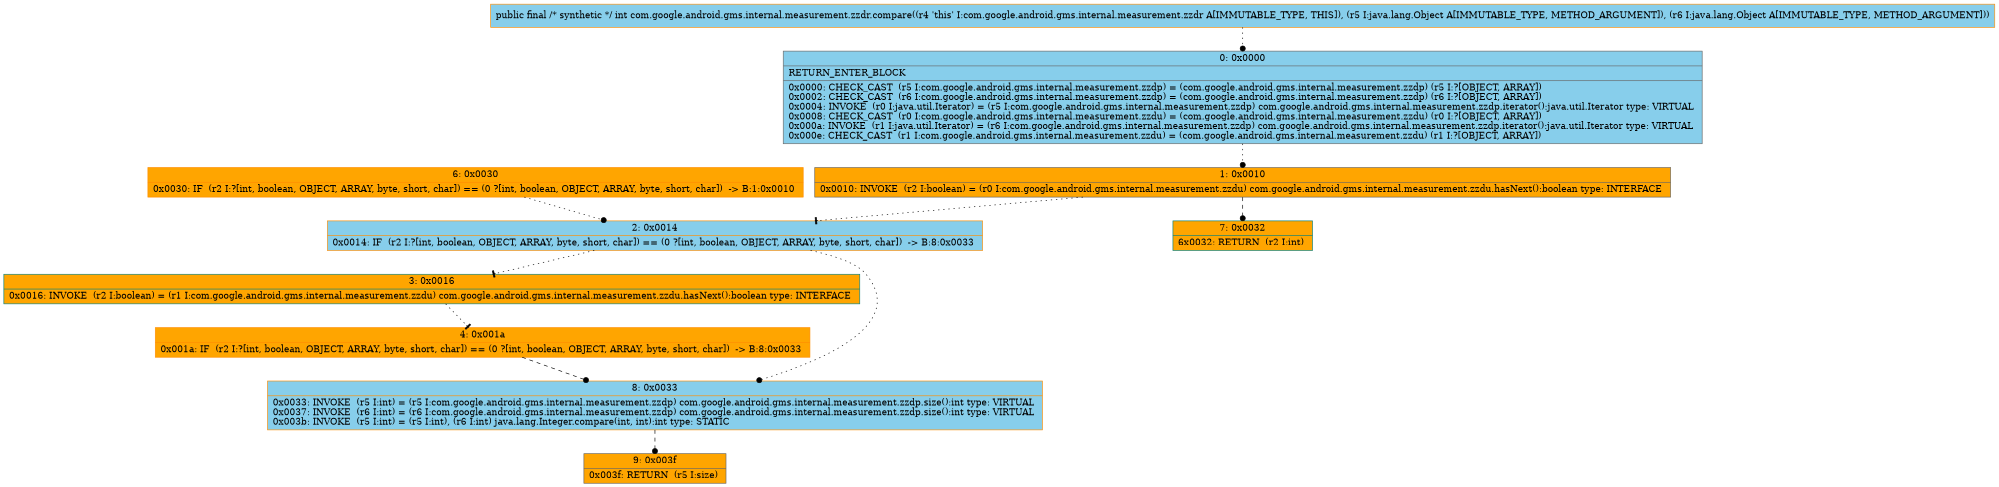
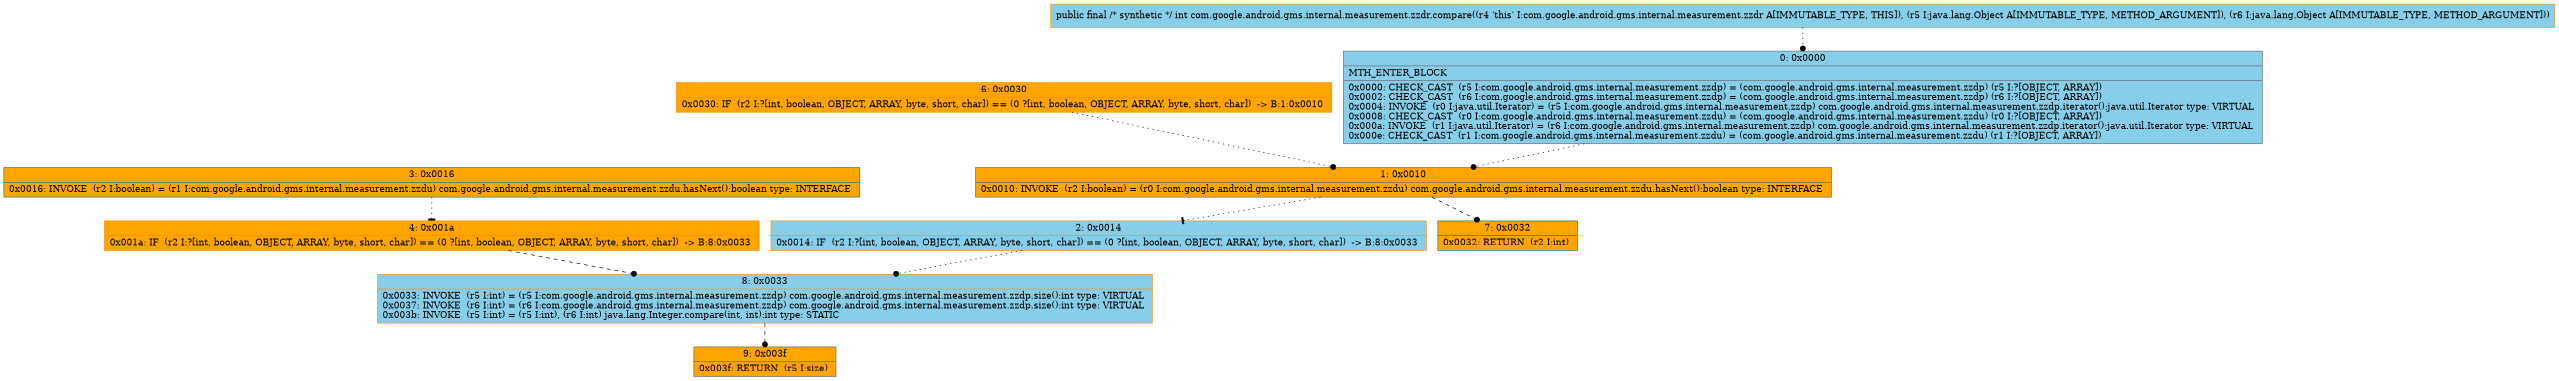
(847, 73) -> (1398, 73)
(563, 208) -> (1201, 139)
(1243, 243) -> (1508, 243)
(545, 262) -> none
